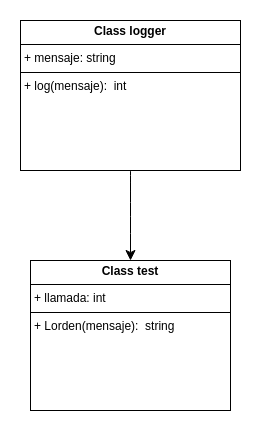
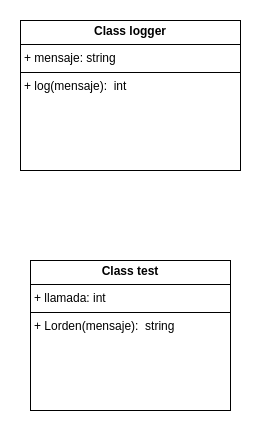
(131, 212) -> none
